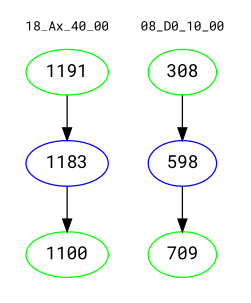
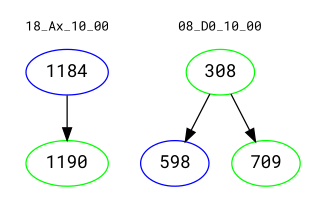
(68, 27) -> (68, 27)
(67, 72) -> none
(67, 163) -> (67, 72)
(182, 203) -> (240, 112)
(67, 255) -> (67, 163)
